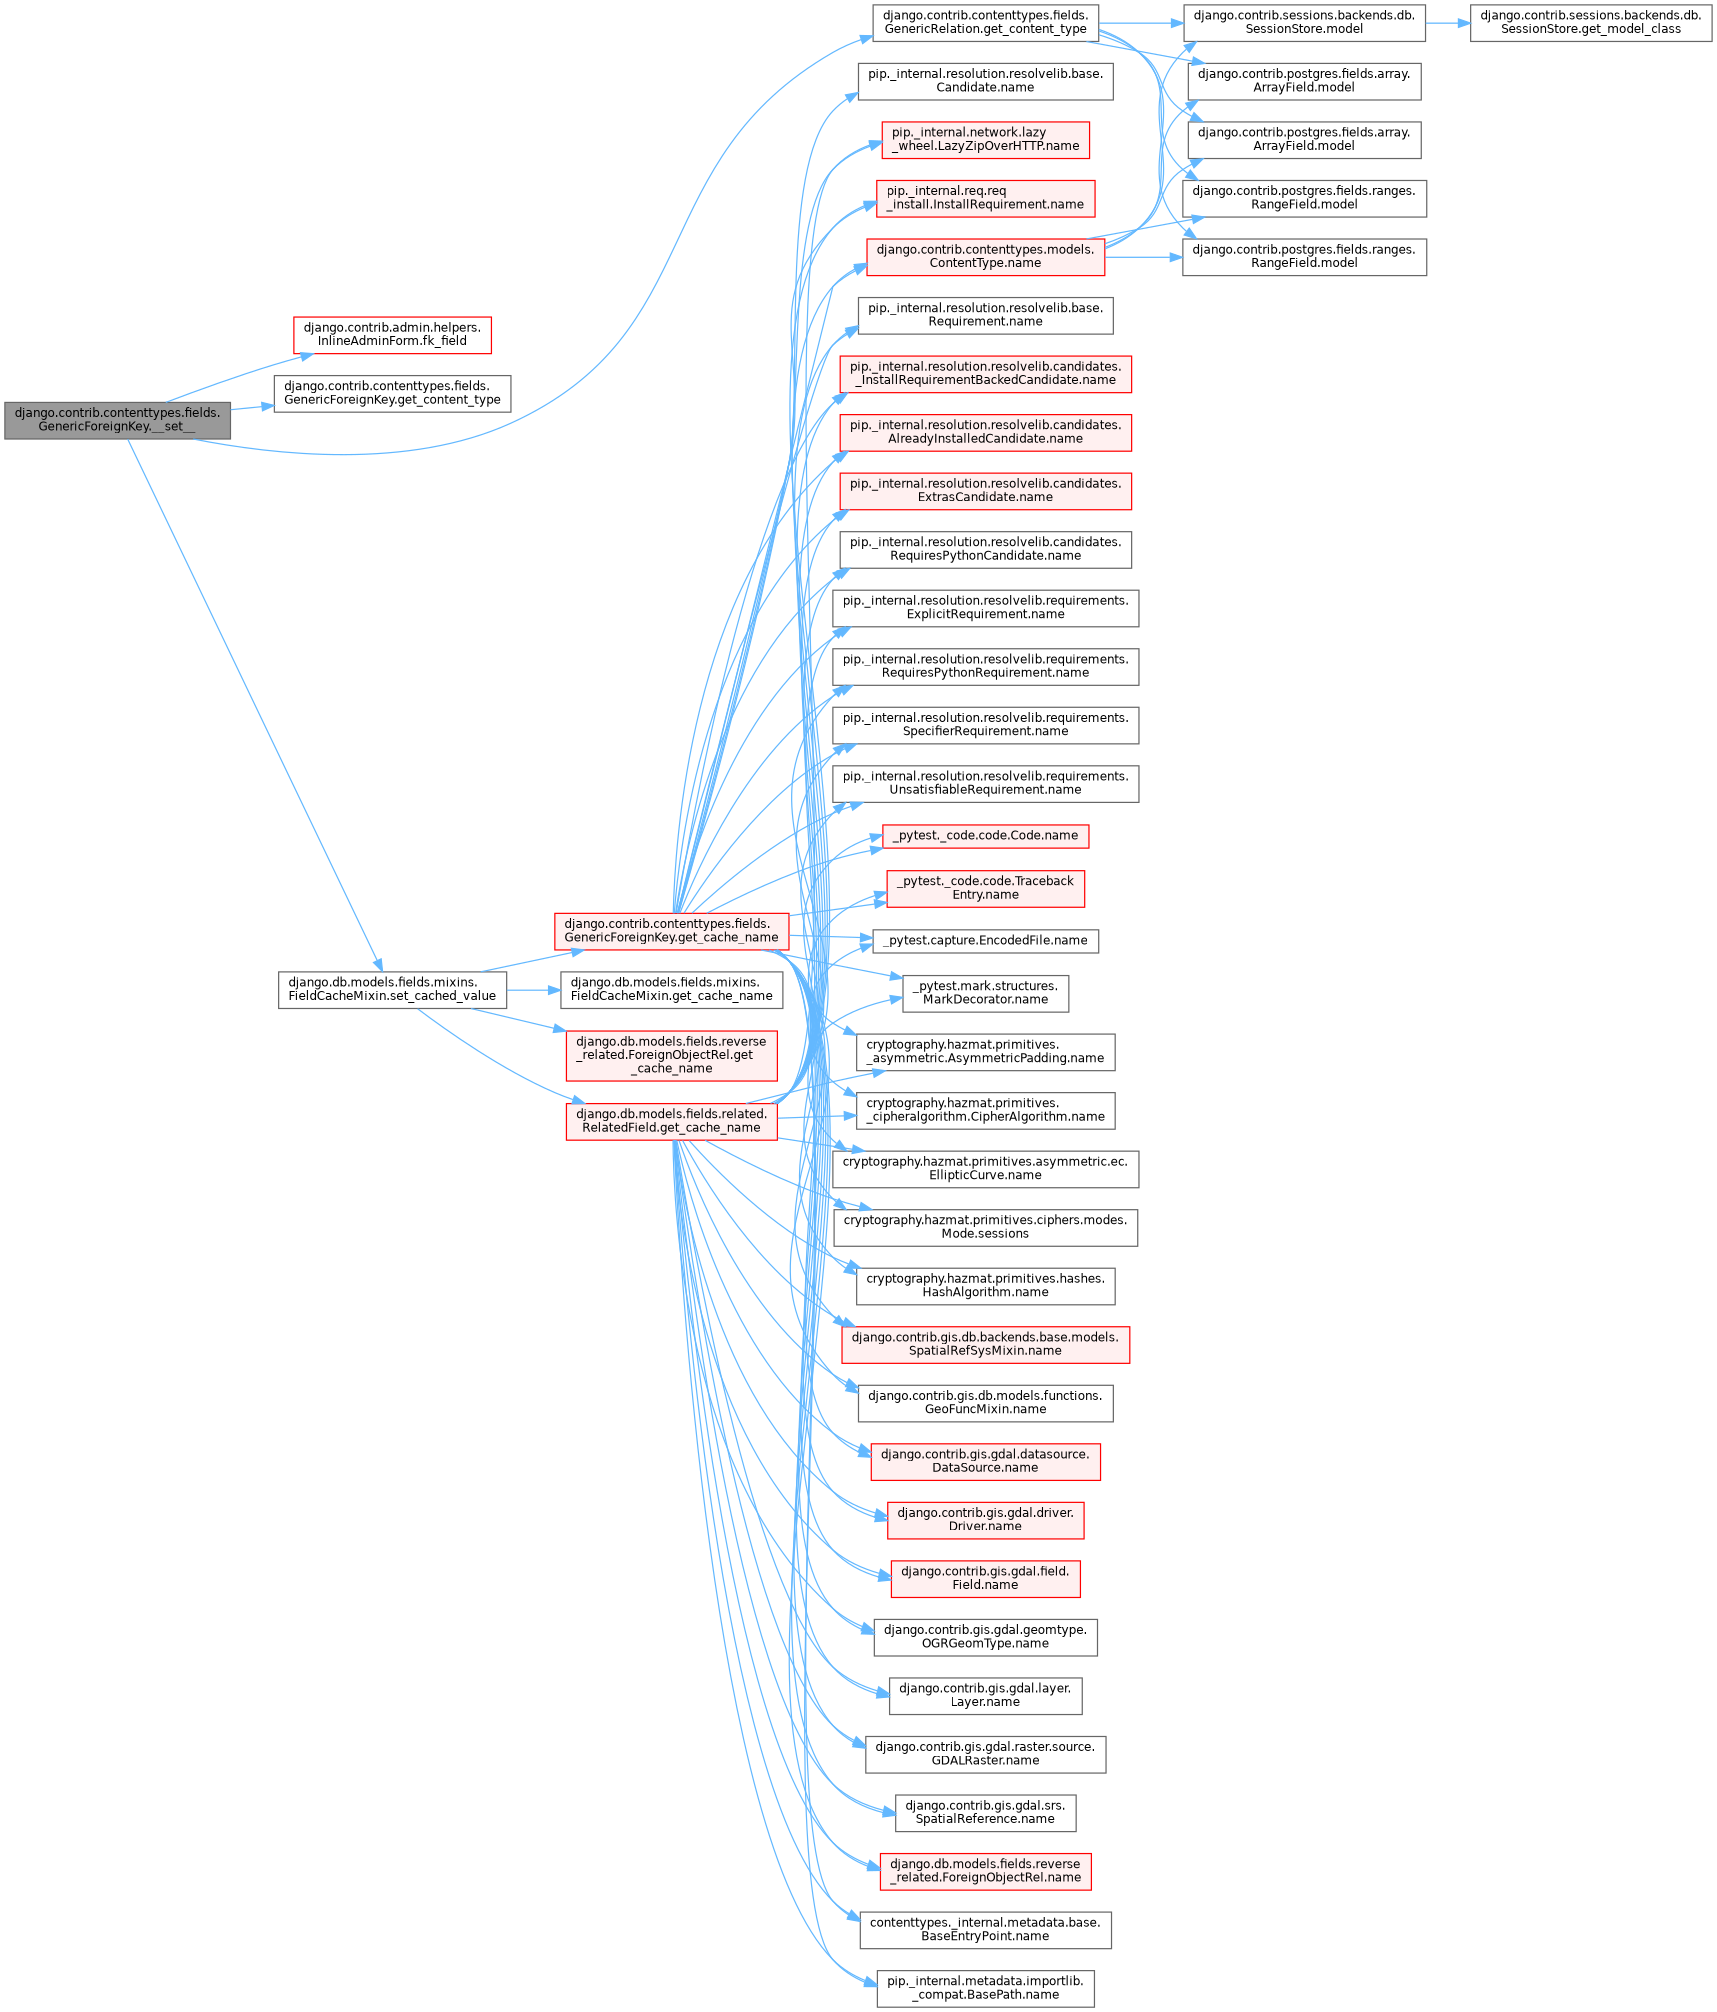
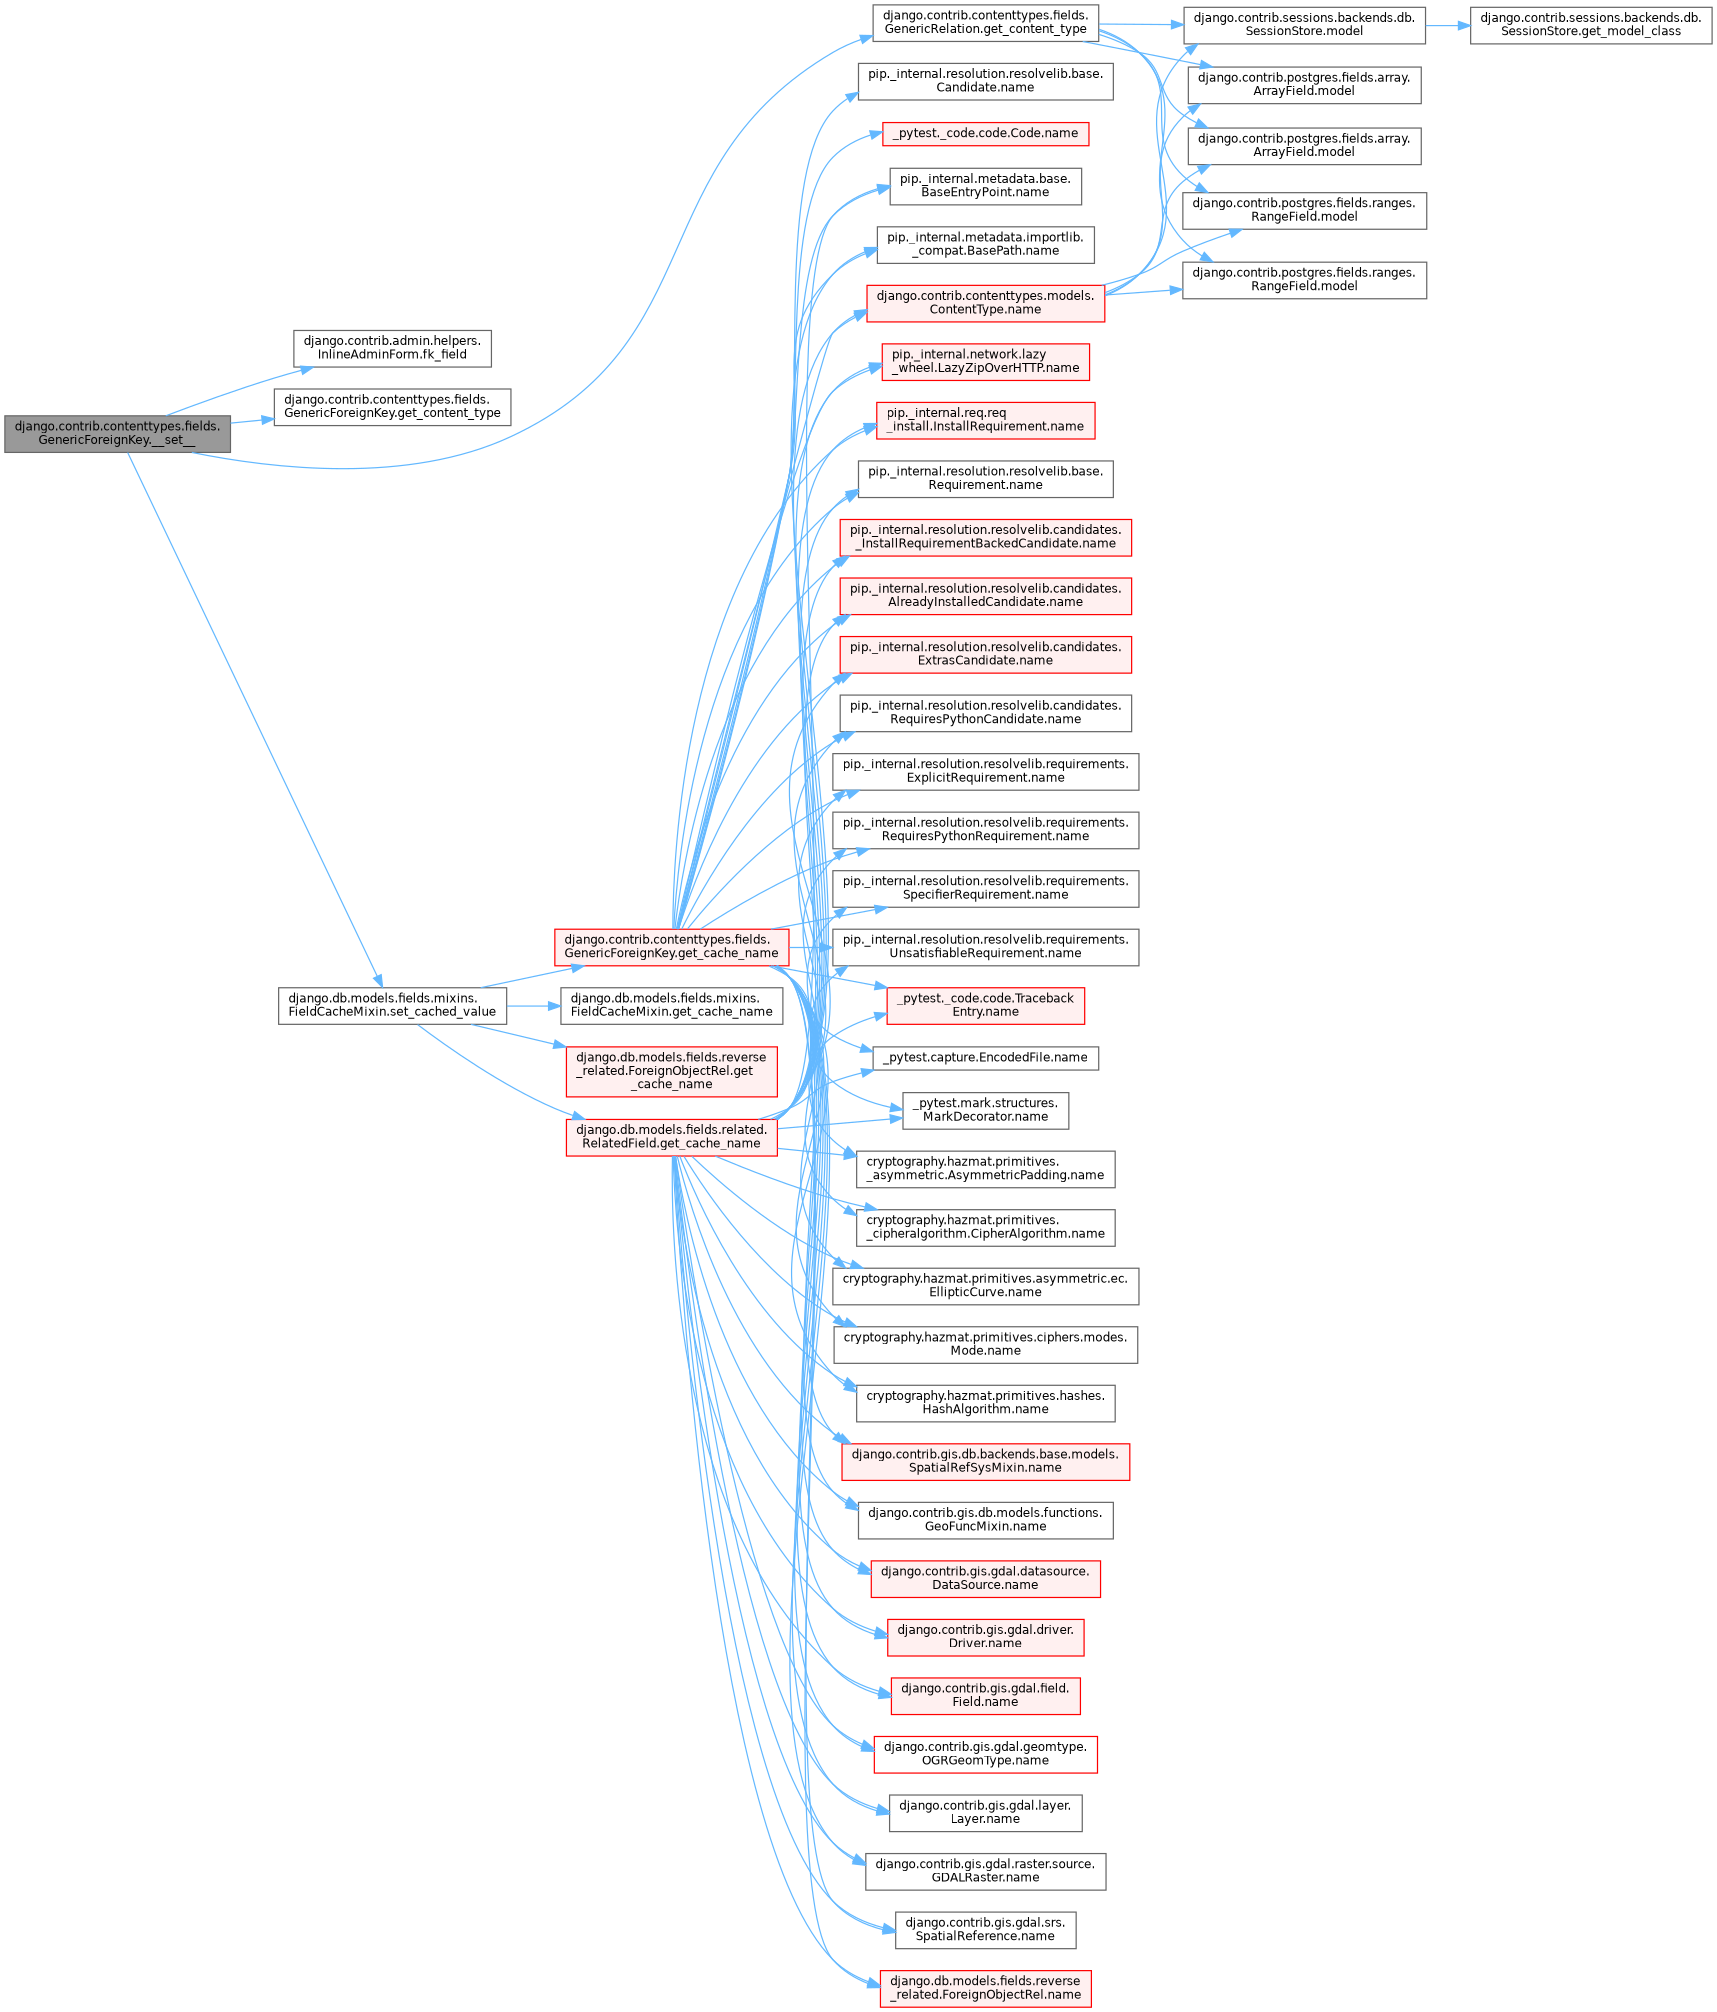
(393, 335) -> (393, 349)
(807, 962) -> none
(986, 1228) -> (986, 1345)
(986, 1638) -> (986, 1755)
(986, 1930) -> (986, 187)
